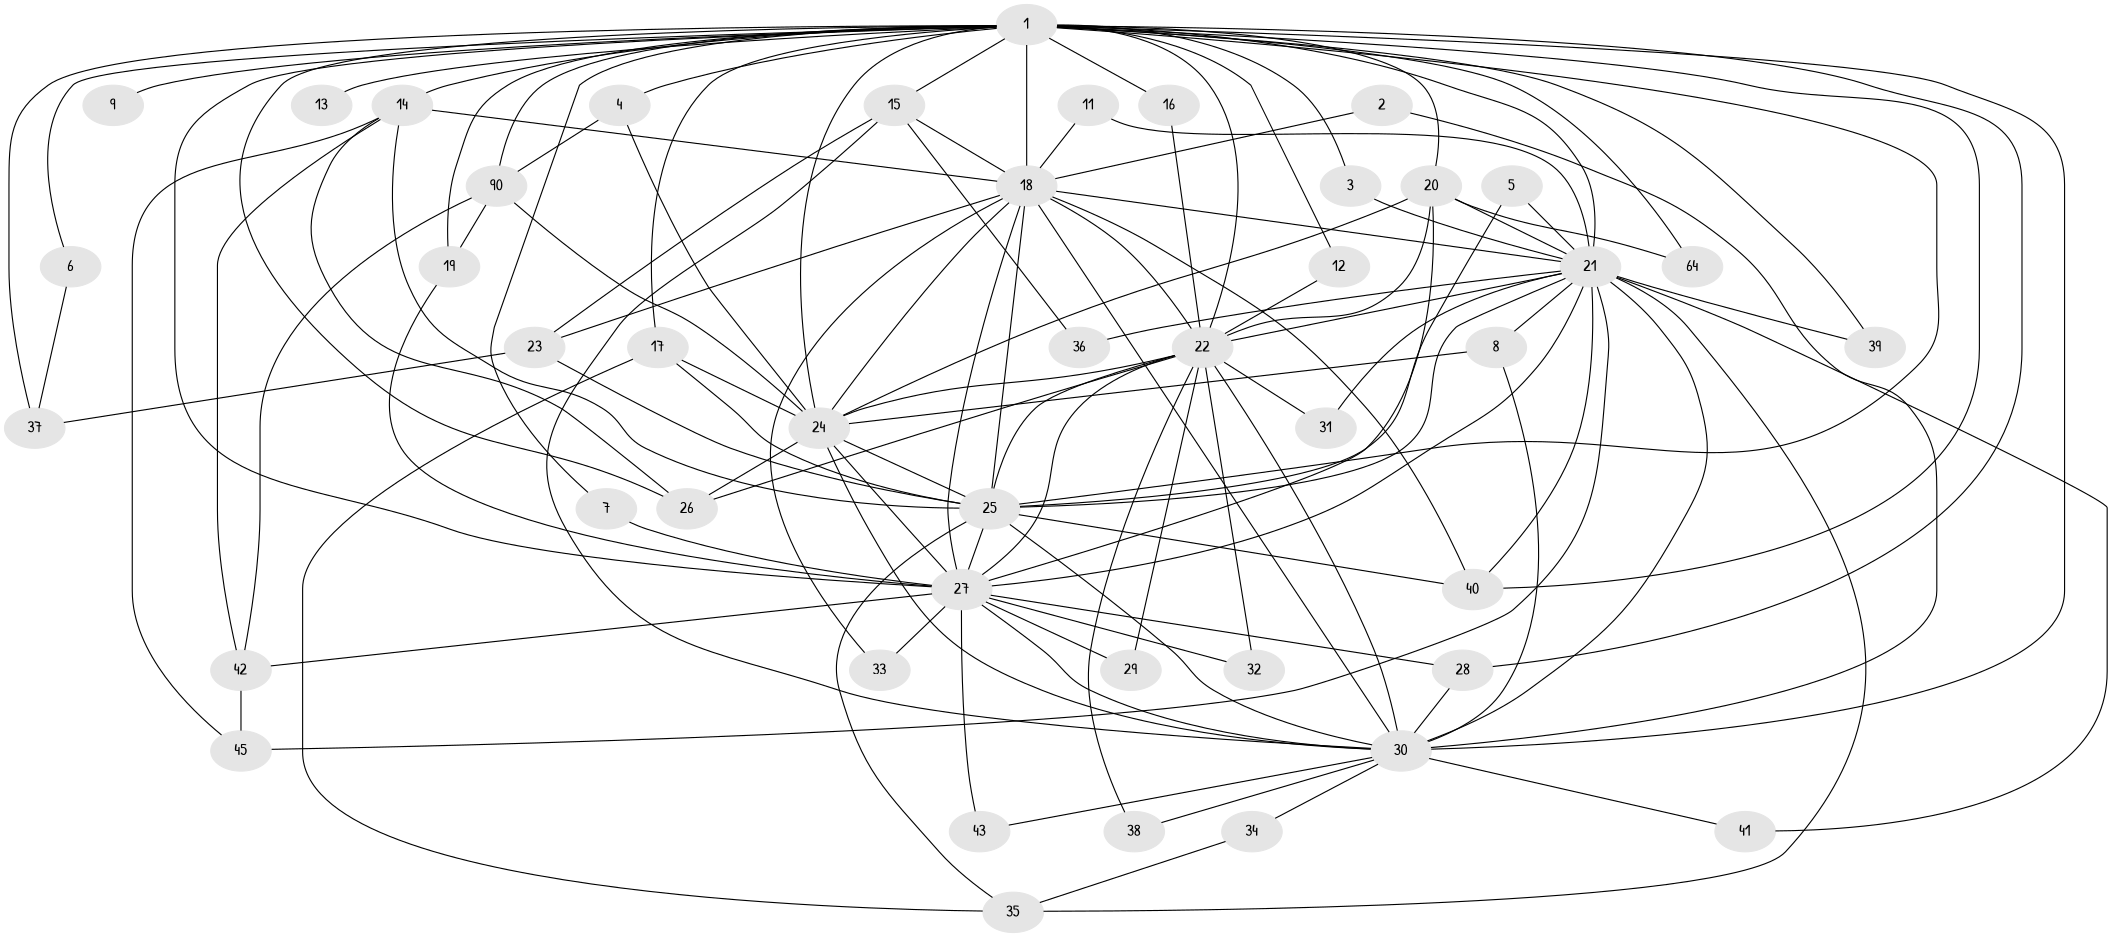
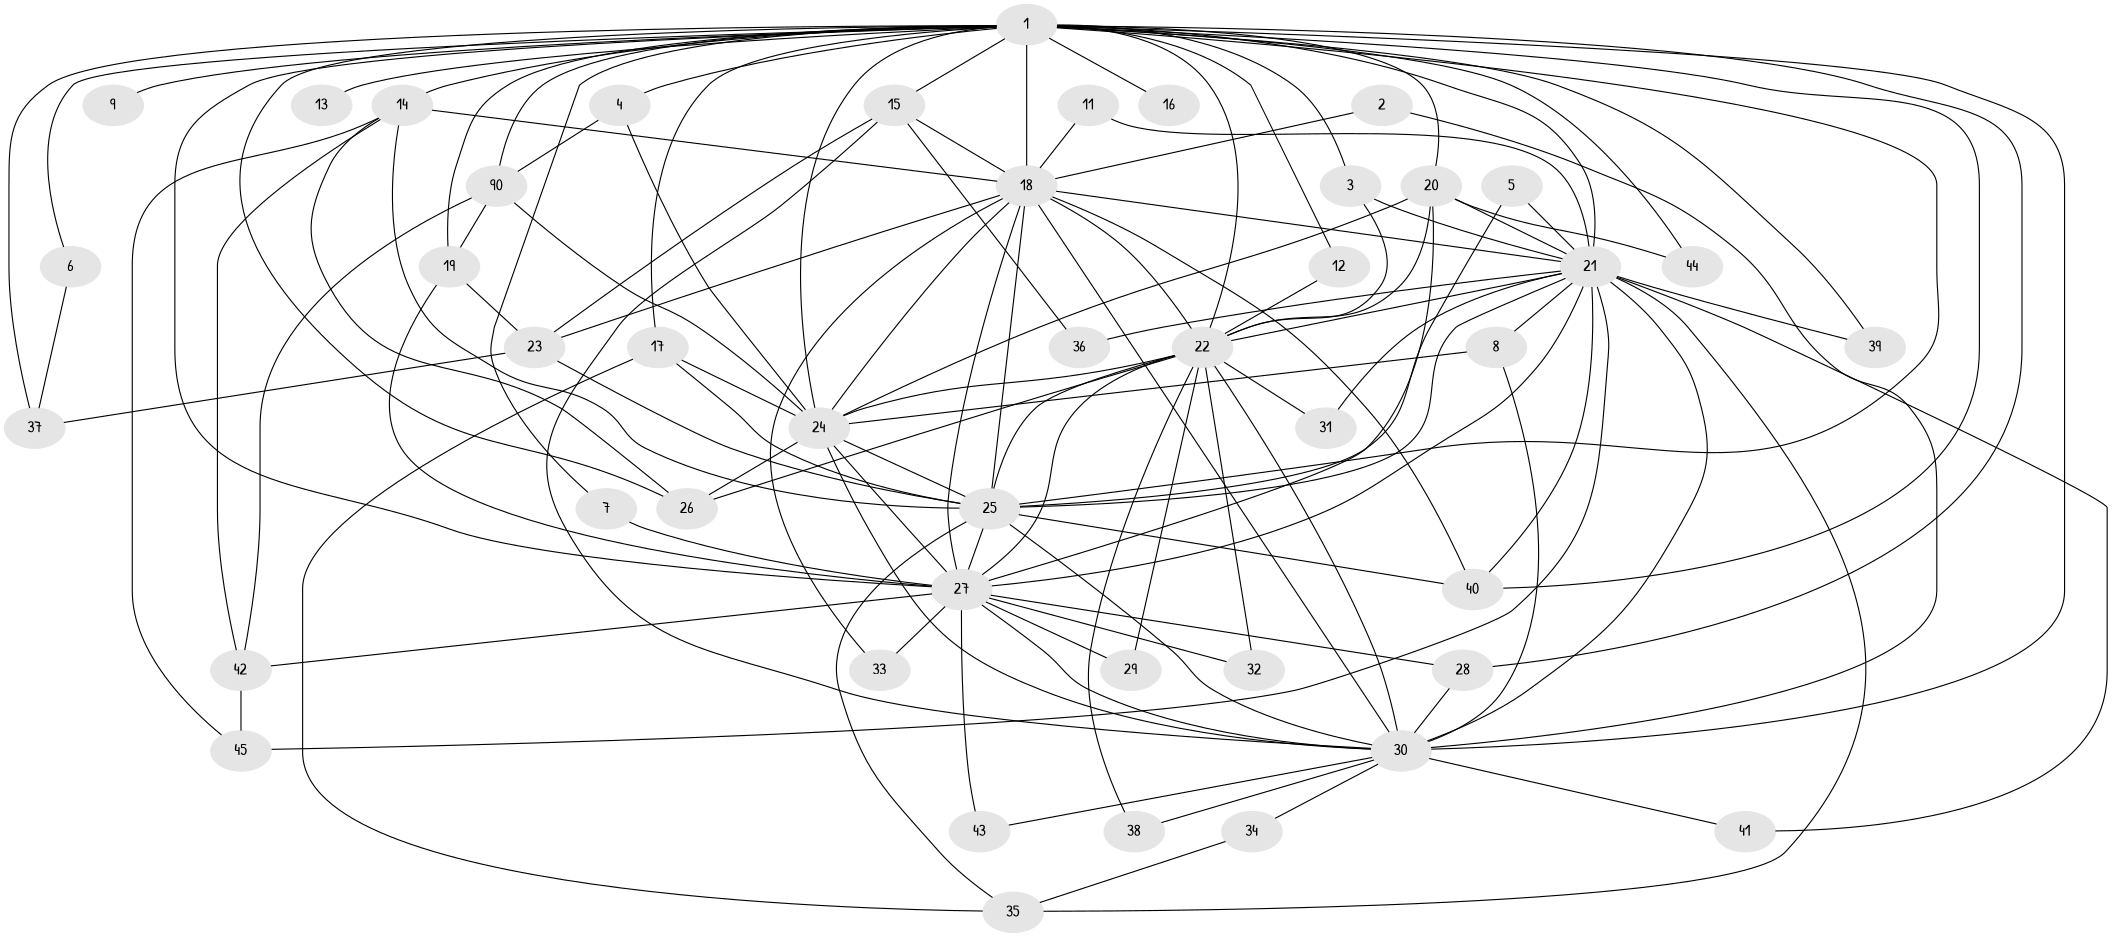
(1186, 227) -> (1383, 281)
(1692, 267) -> (1692, 267)
none -> (492, 307)
